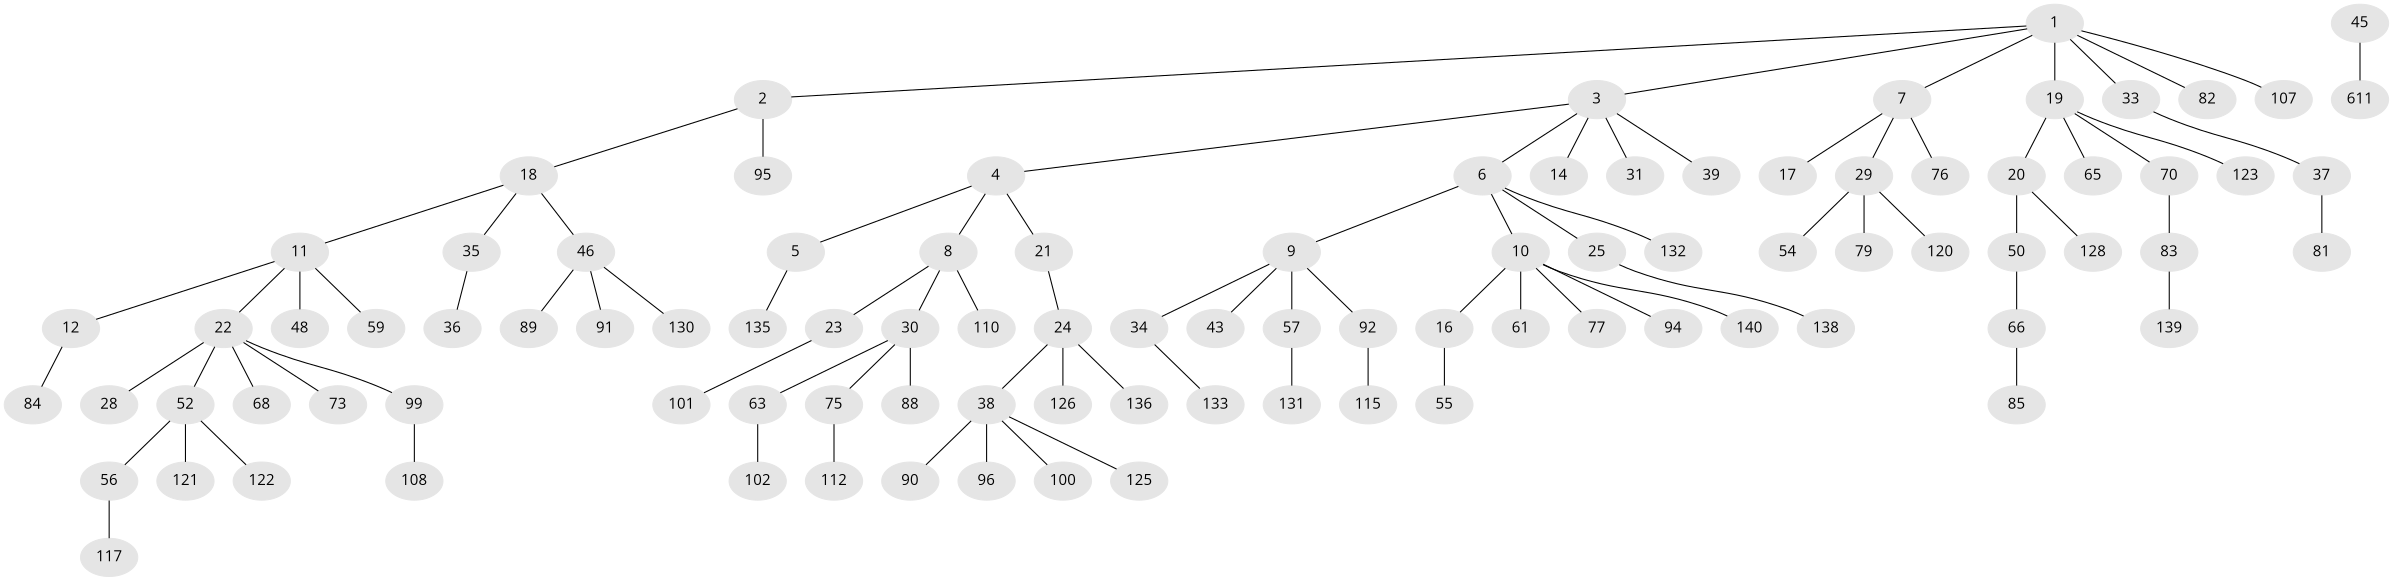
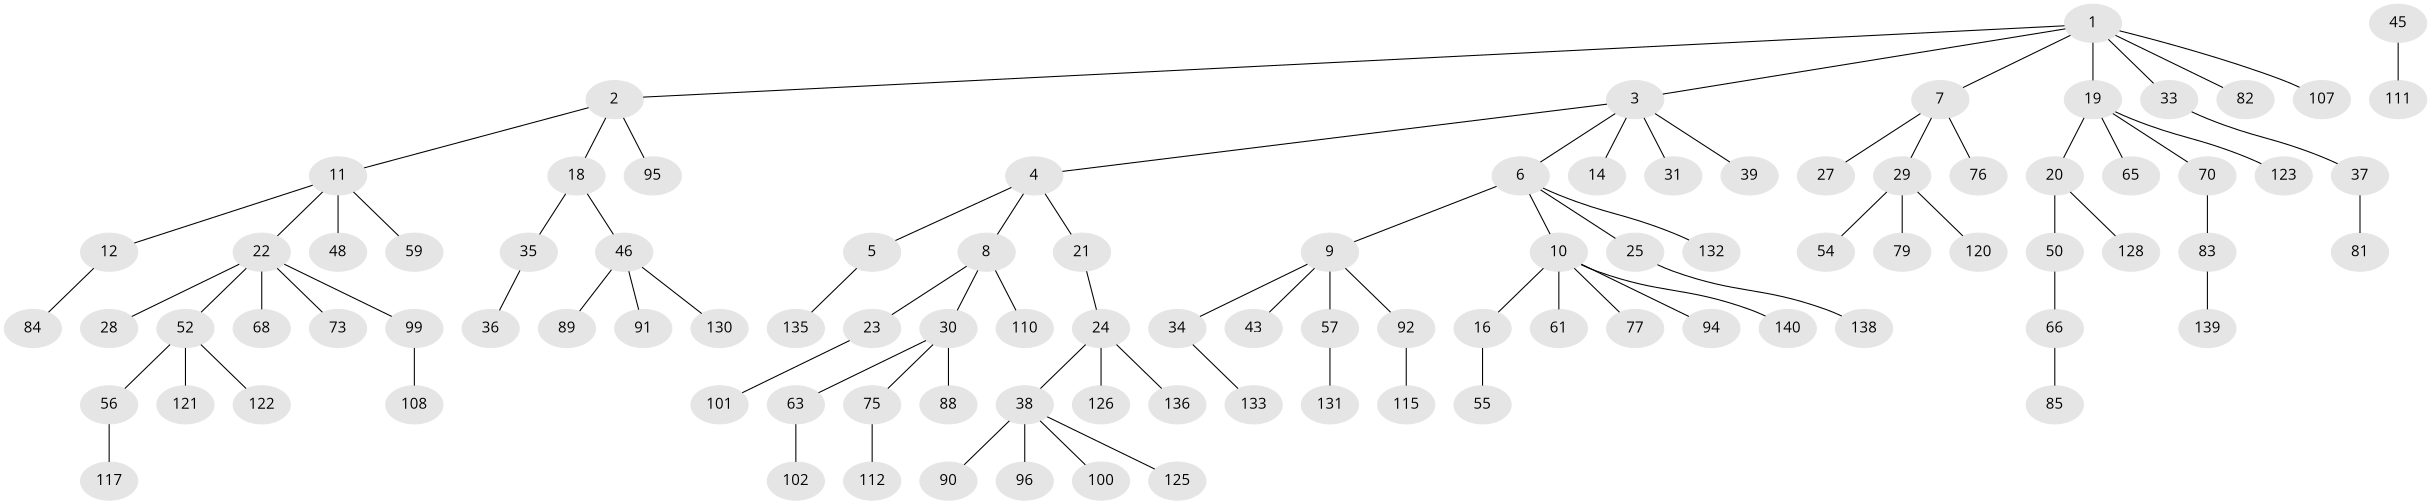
(2360, 100) -> (2398, 100)
(1788, 176) -> (1826, 176)
(414, 214) -> (476, 138)
